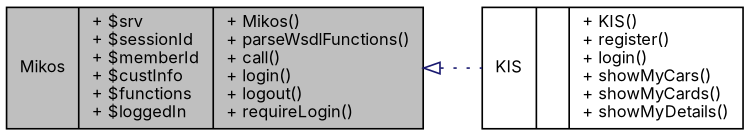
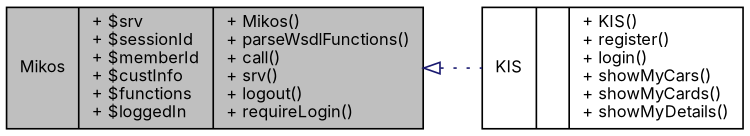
(259, 76) -> (253, 76)
